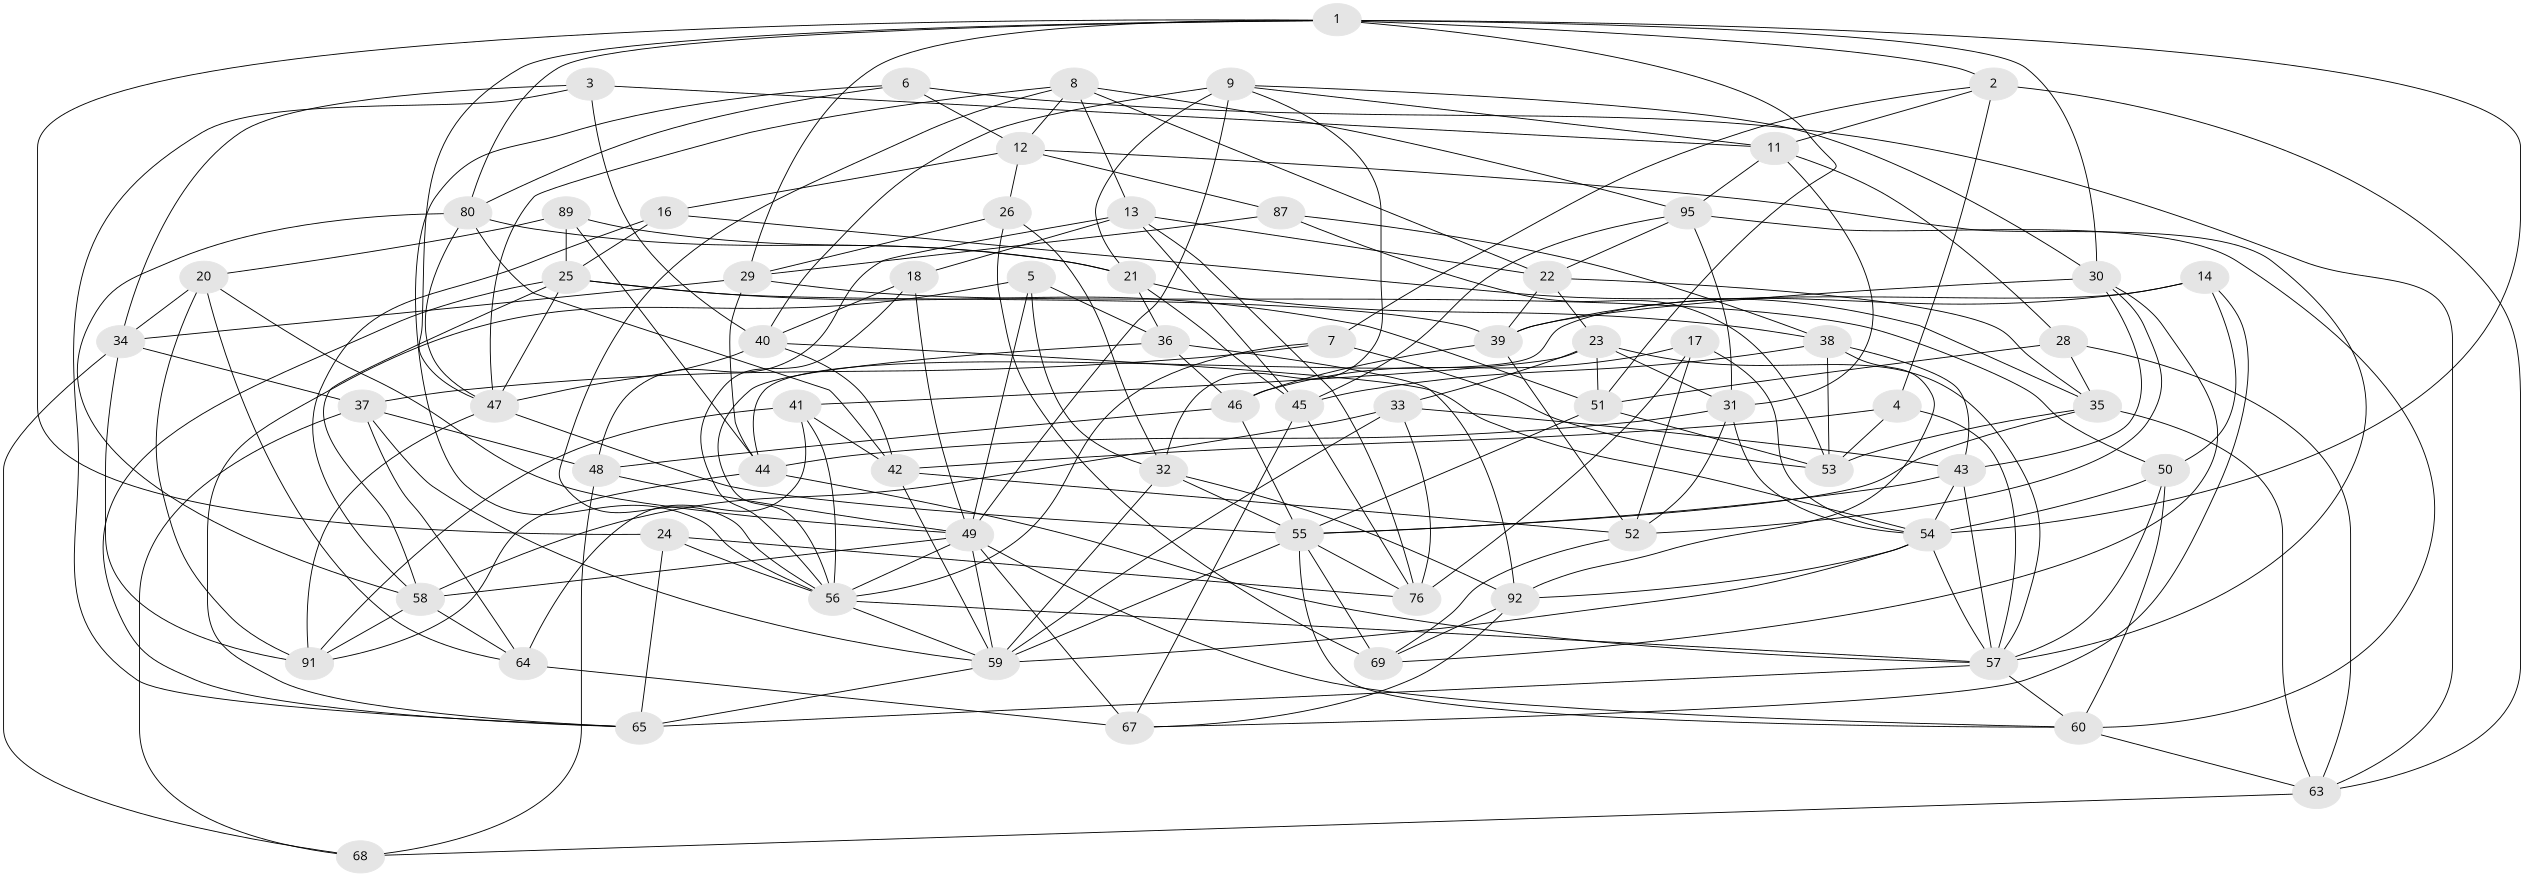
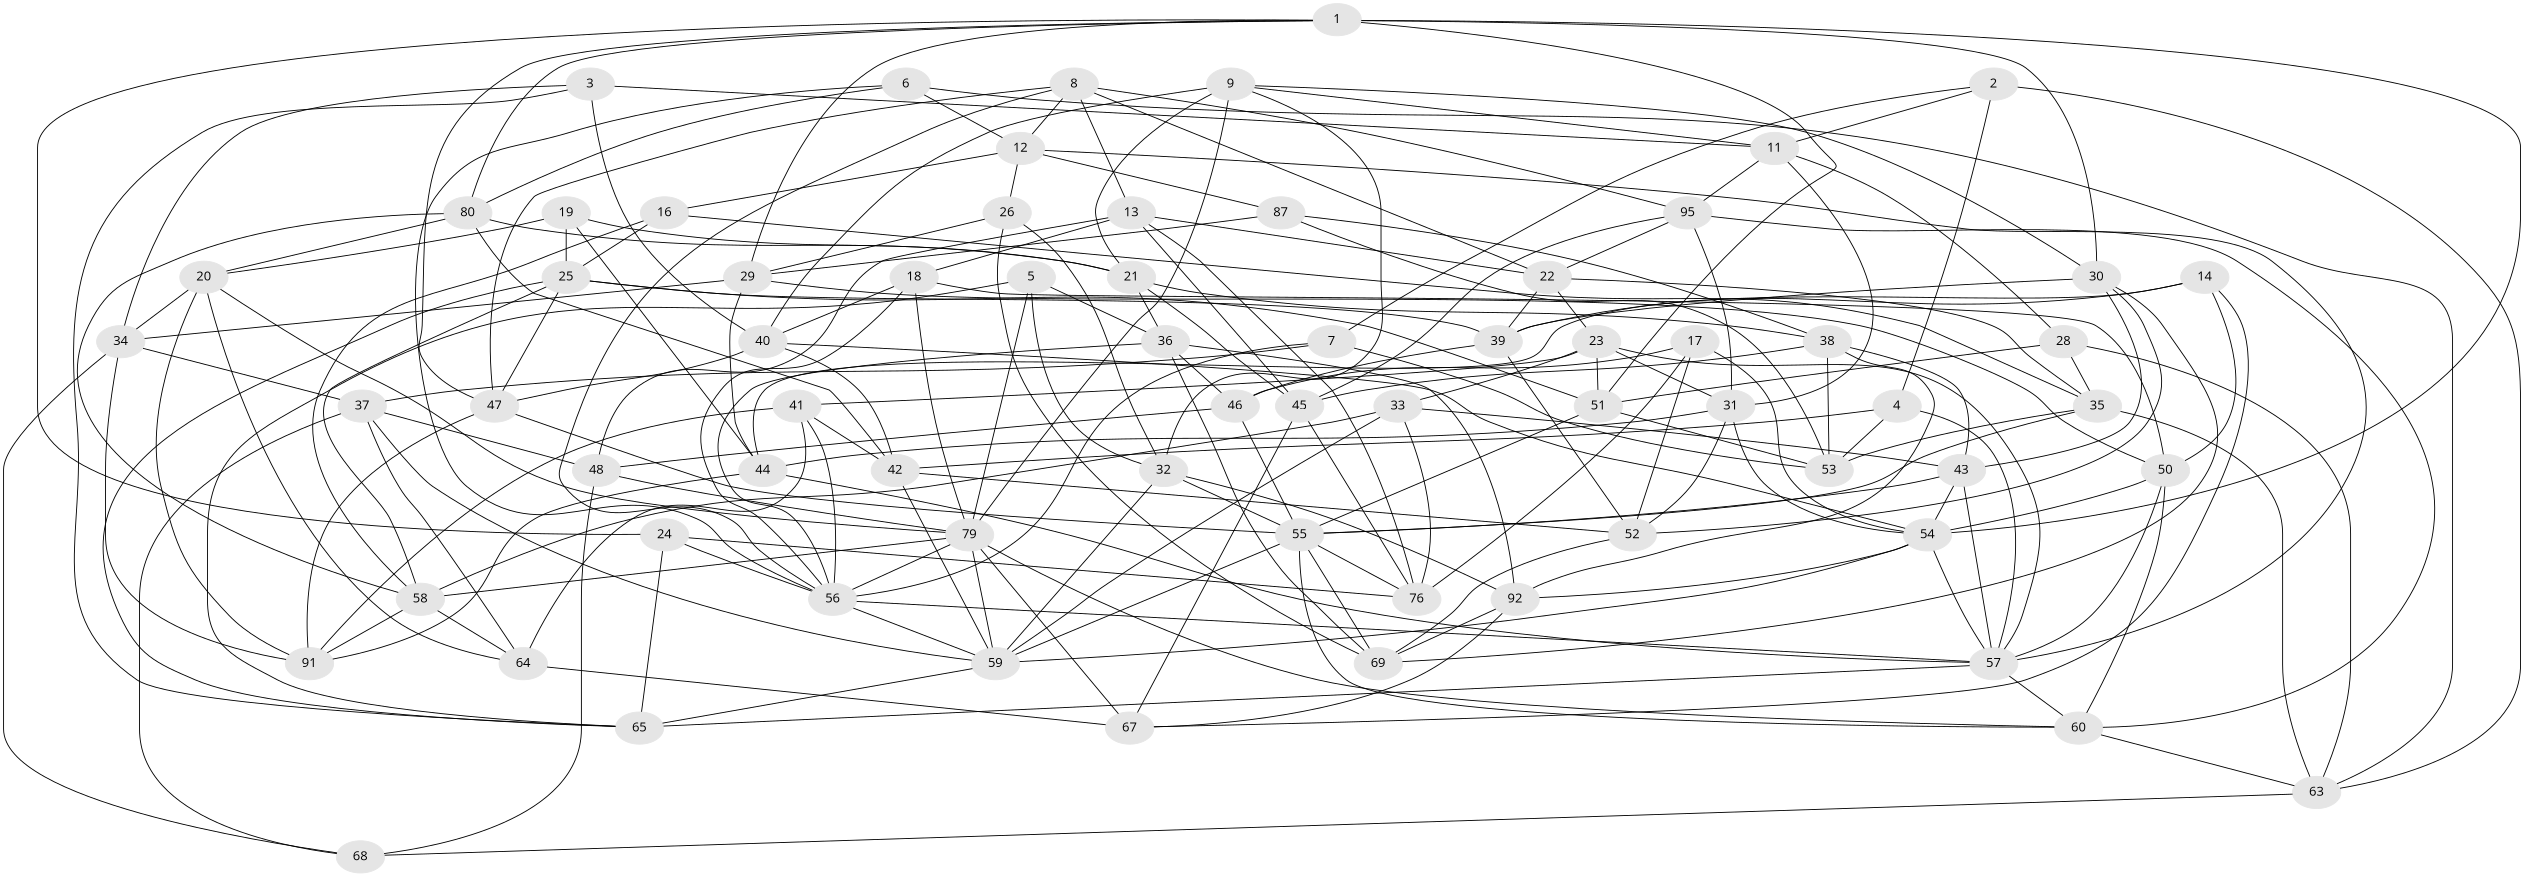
(1669, 37) -> none
(566, 213) -> (566, 213)
(431, 285) -> (336, 245)
none -> (1591, 300)
none -> (1247, 518)
(970, 535) -> (970, 535)
